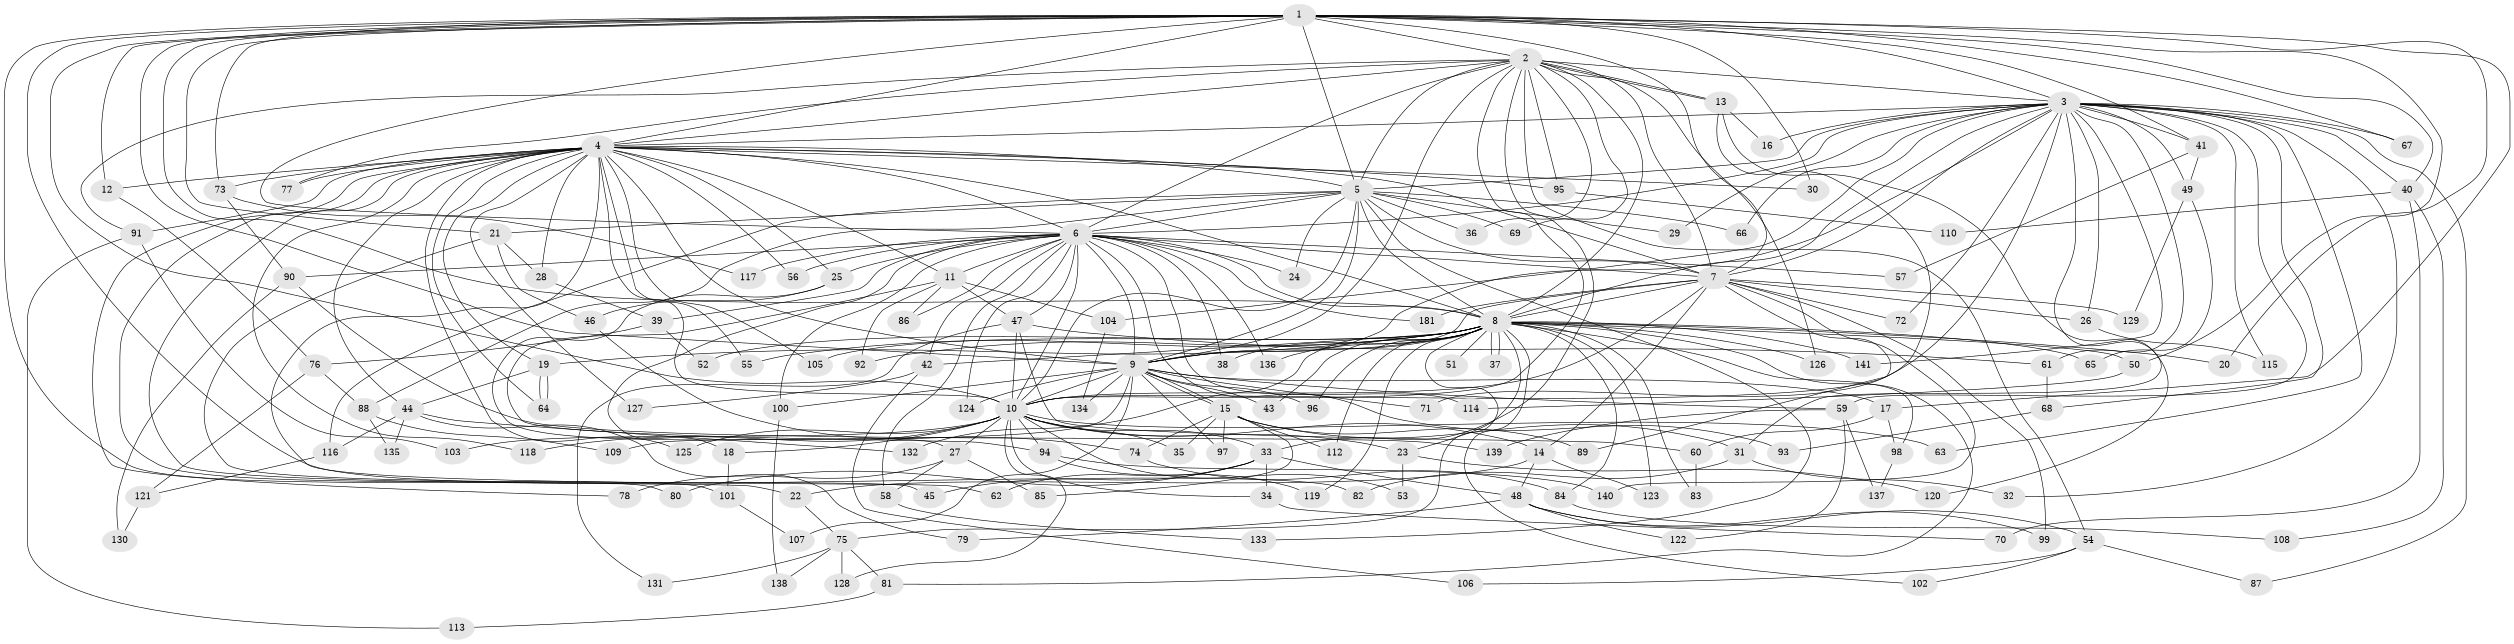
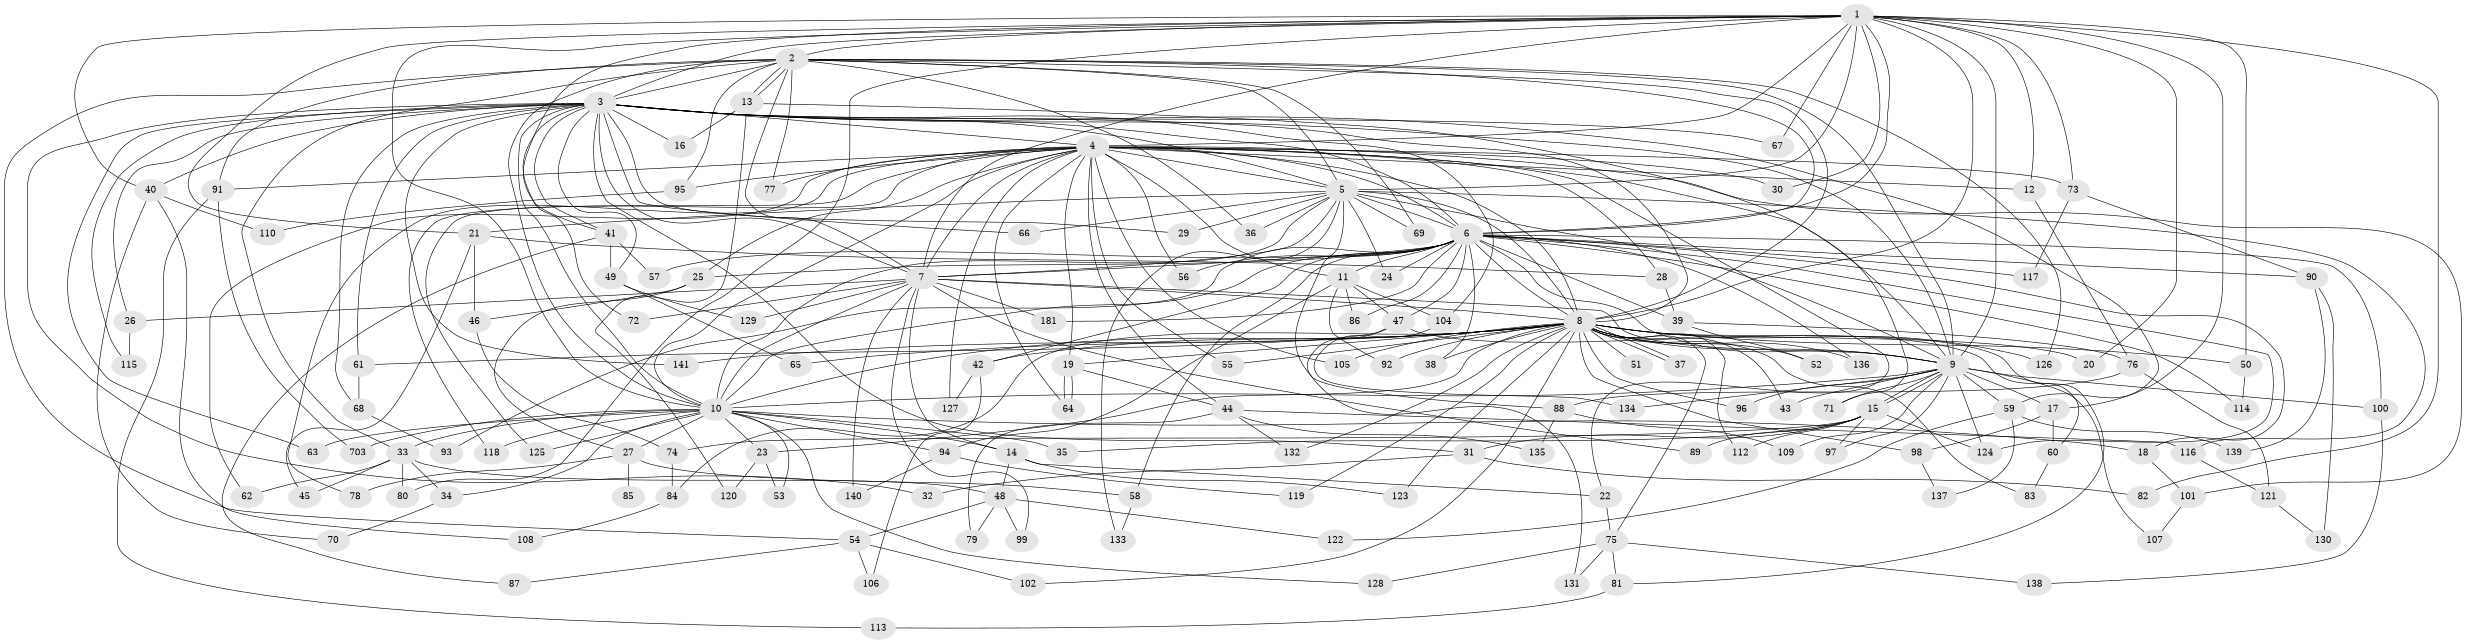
(1062, 103) -> none
(2466, 260) -> (262, 422)
(1014, 366) -> (956, 355)
(453, 453) -> (358, 453)
(1167, 487) -> (1918, 427)
